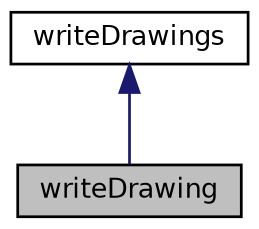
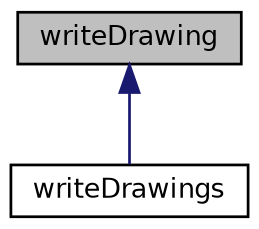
(130, 129) -> (130, 129)
